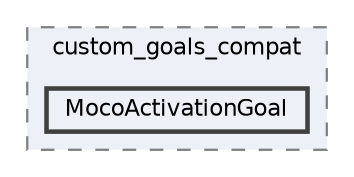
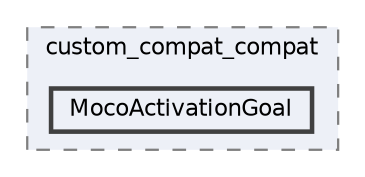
(177, 49) -> (183, 49)
